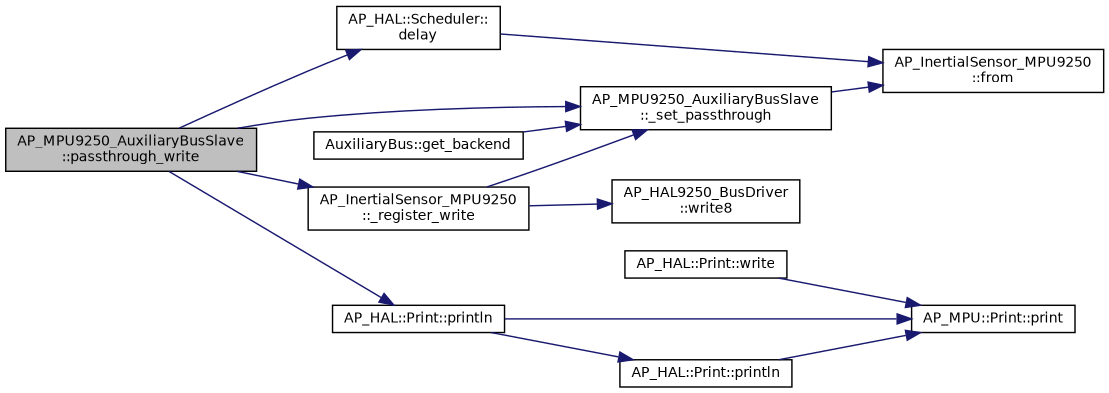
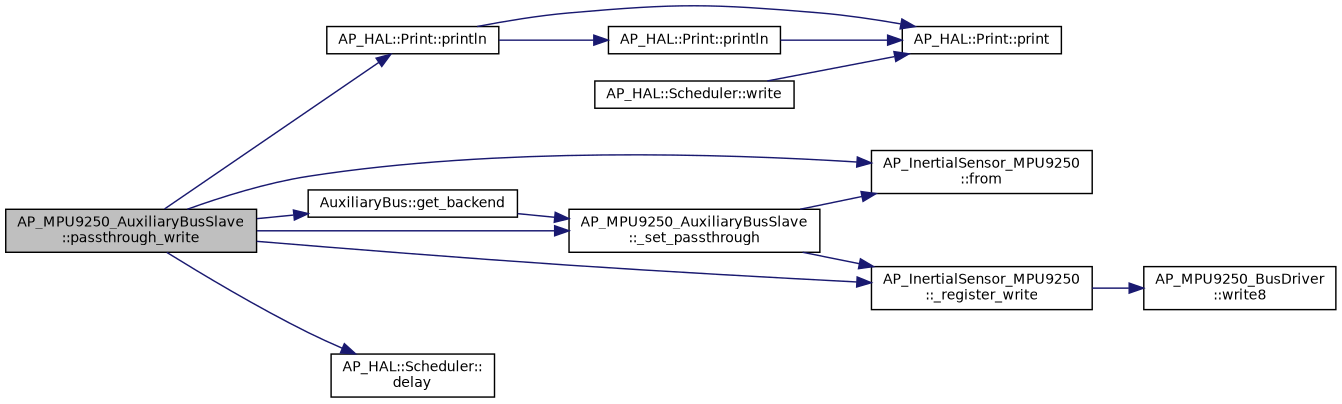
(684, 48) -> (519, 157)
(560, 162) -> (831, 258)
(706, 201) -> (1240, 288)
none -> (275, 217)
(706, 264) -> (694, 95)
(993, 319) -> (982, 40)
